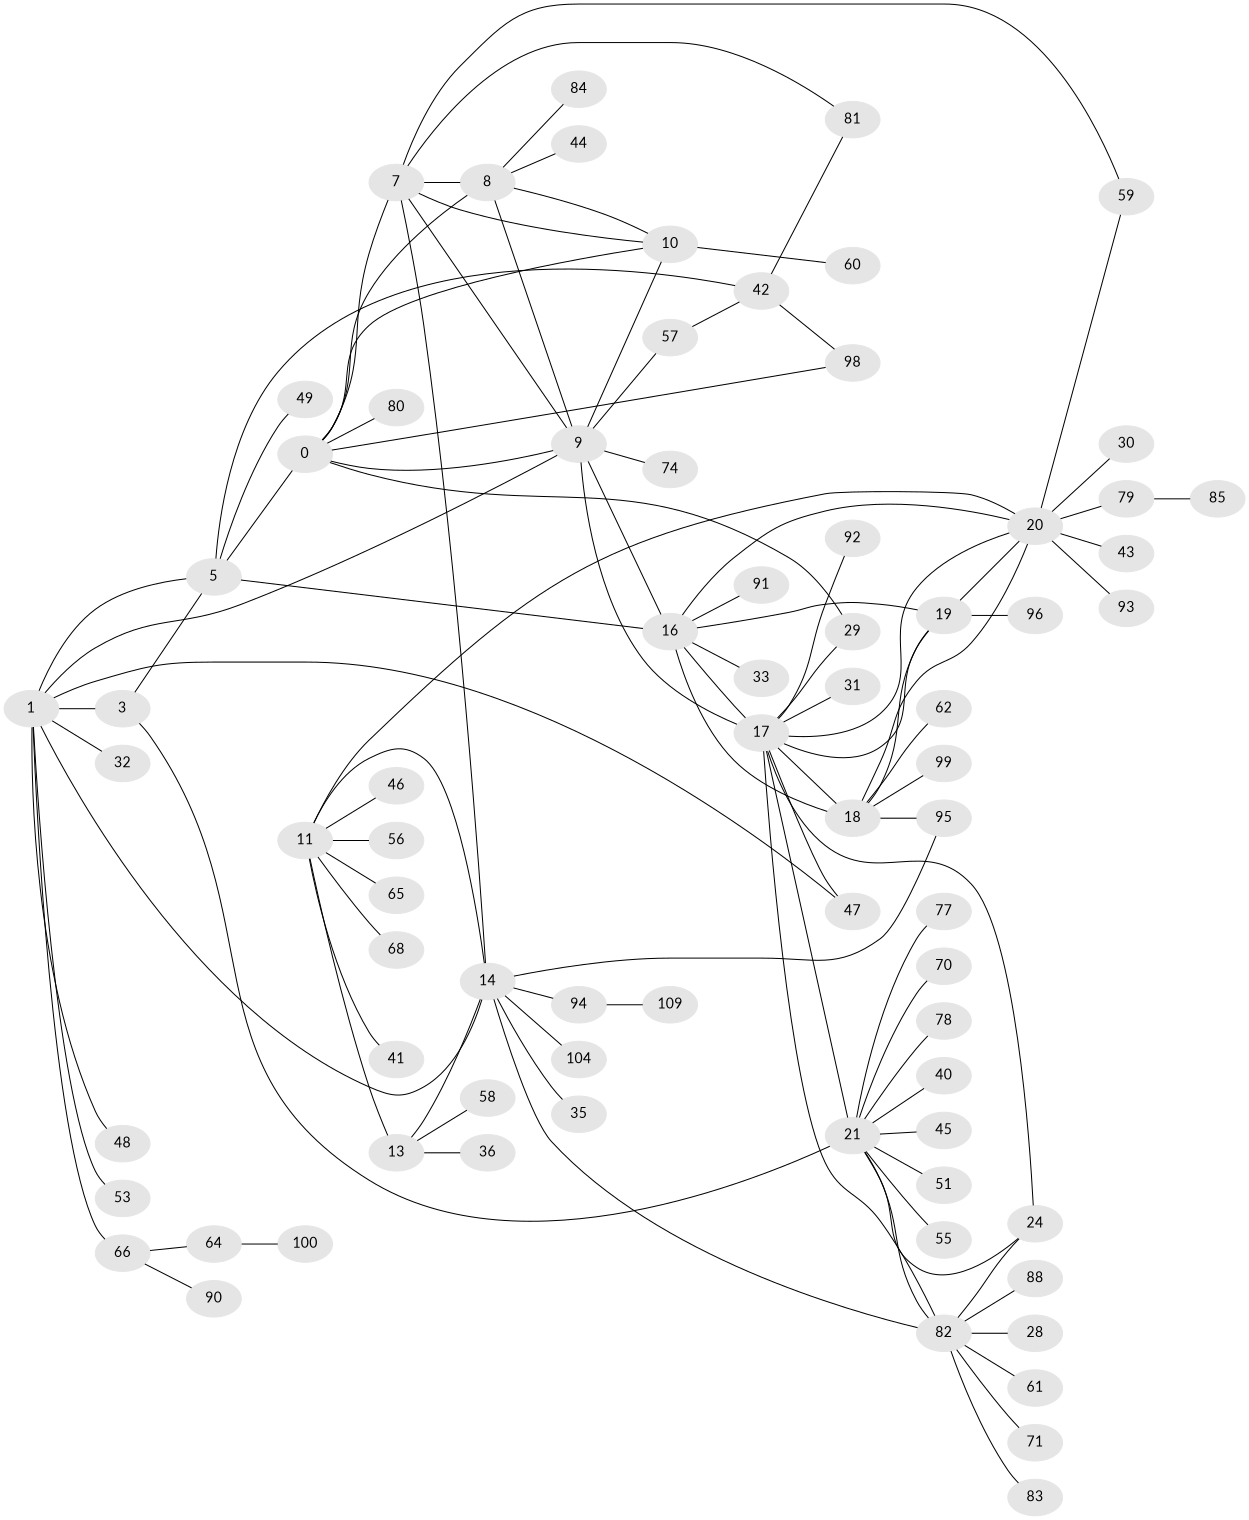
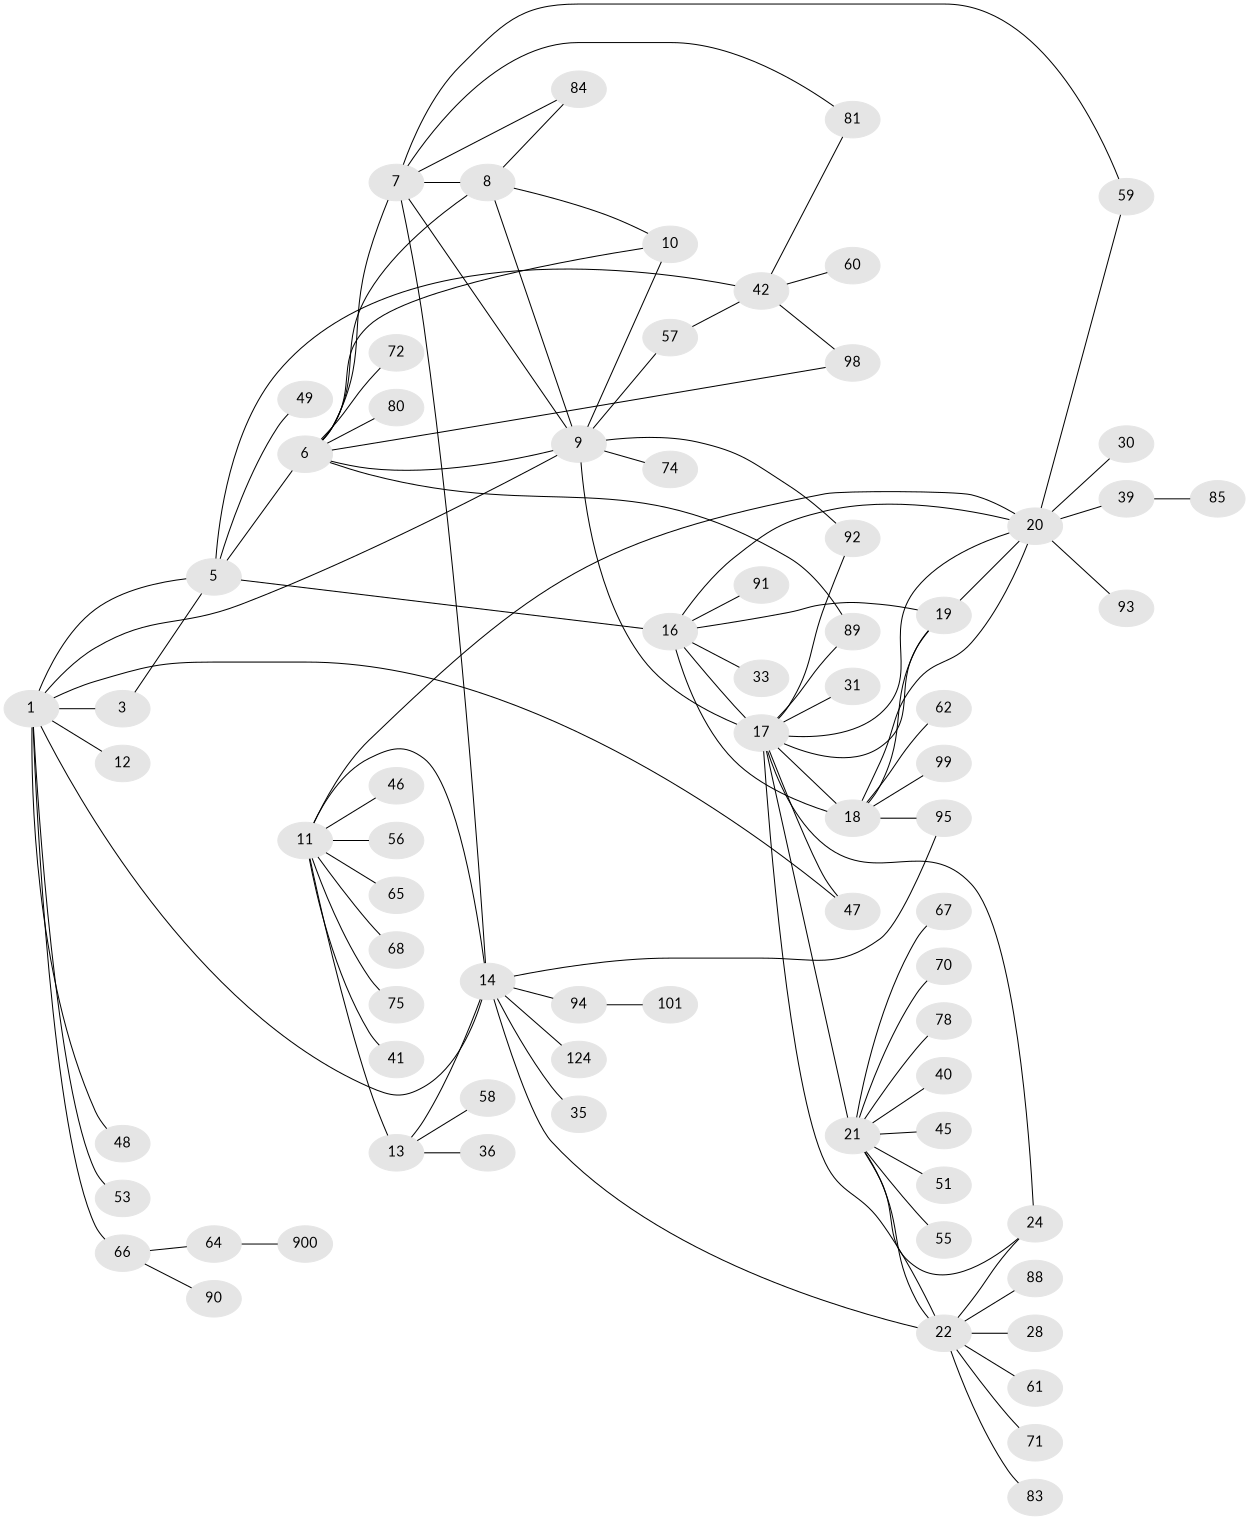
(579, 144) -> none
(529, 226) -> (488, 136)
(762, 255) -> (807, 278)
none -> (396, 353)
(305, 454) -> (305, 454)
(1126, 499) -> (1126, 499)
(625, 538) -> (731, 452)
(1126, 554) -> none
(1035, 615) -> none
(853, 632) -> (853, 632)
(123, 763) -> (123, 763)
(944, 911) -> (944, 911)
none -> (396, 1005)
(670, 1005) -> (670, 1005)
(579, 1060) -> (579, 1060)
(351, 1166) -> none
(305, 1244) -> (305, 1244)
(944, 1333) -> (944, 1333)
